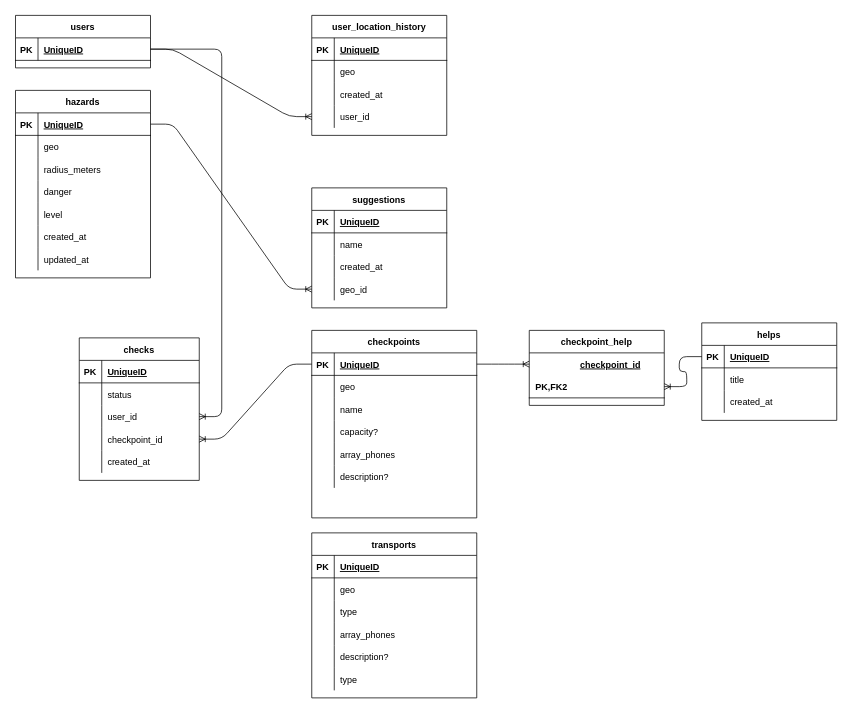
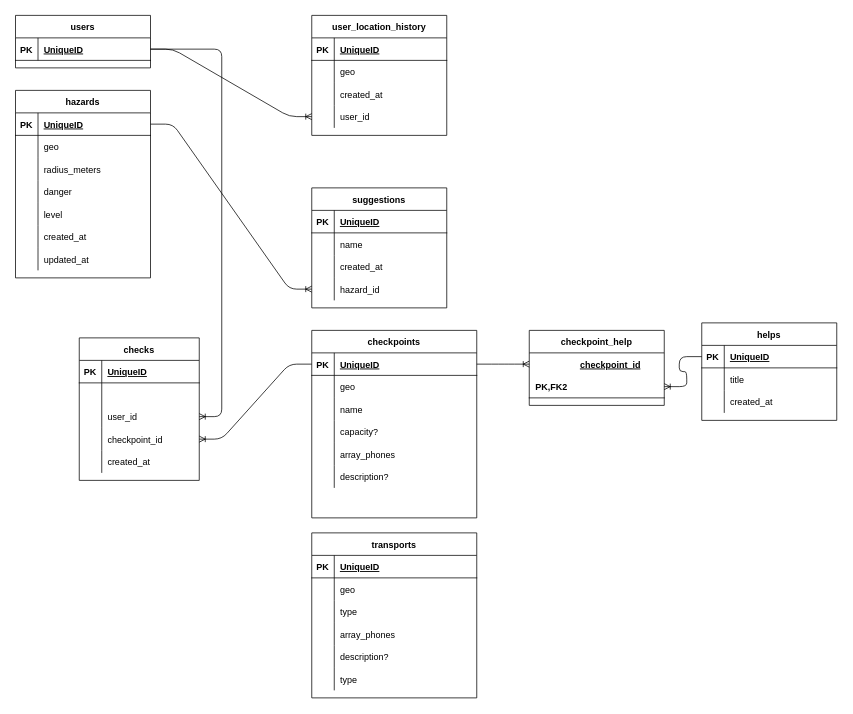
(354, 290) -> (361, 290)
(150, 394) -> none
